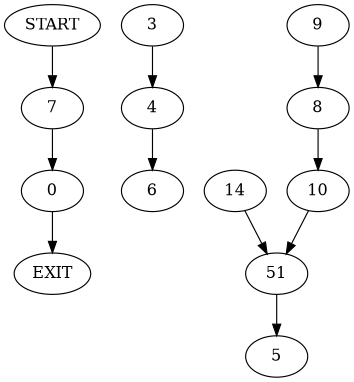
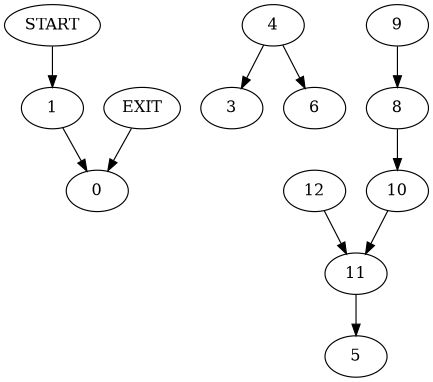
(152, 61) -> (255, 62)
(52, 108) -> (52, 108)
(235, 191) -> (315, 191)
(52, 227) -> (123, 144)
(277, 274) -> (356, 274)
